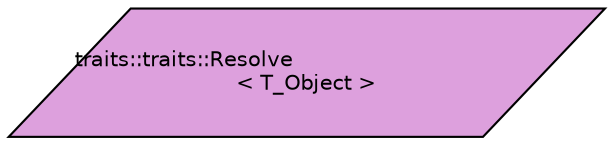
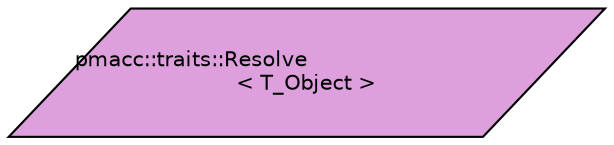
(307, 73) -> (307, 73)
